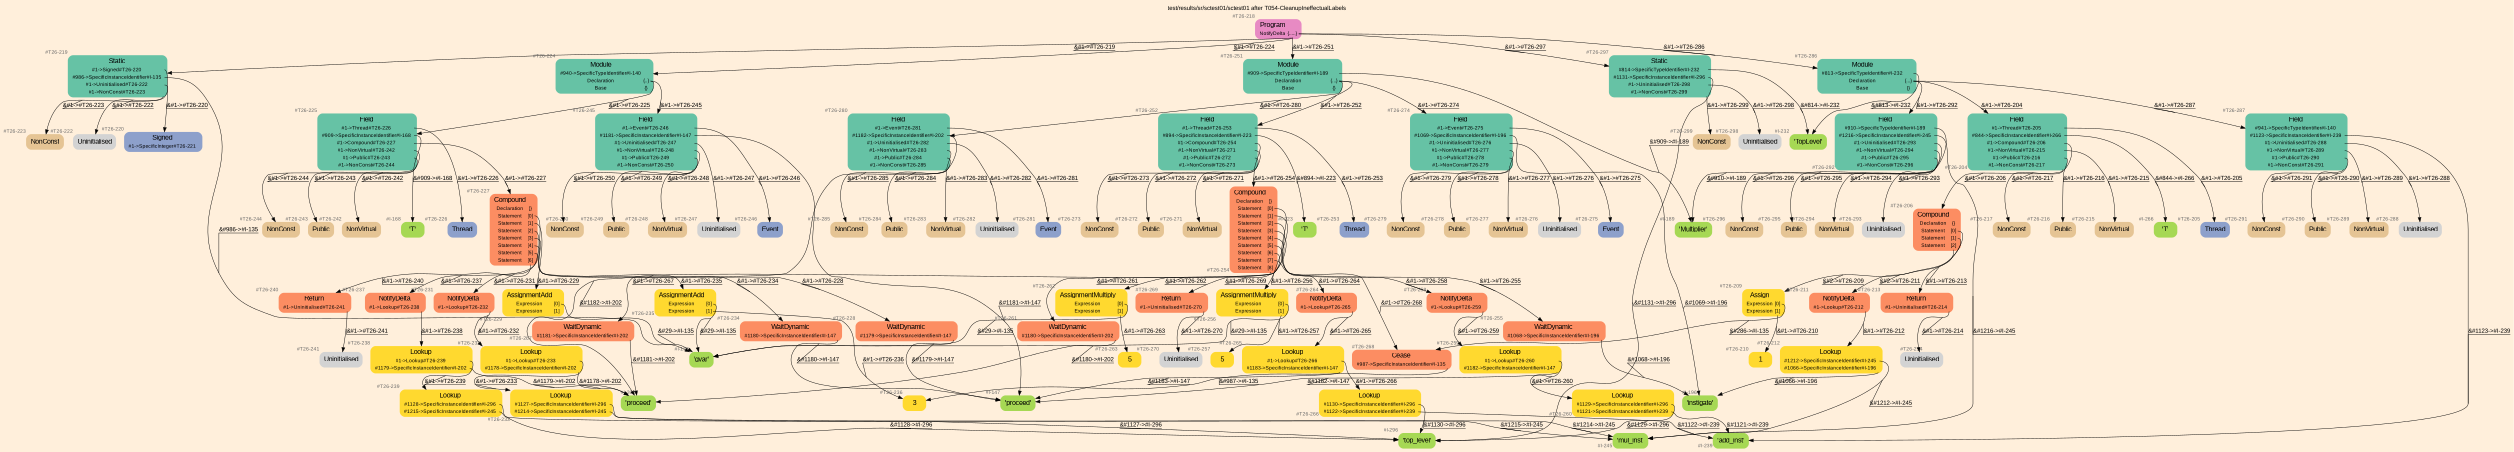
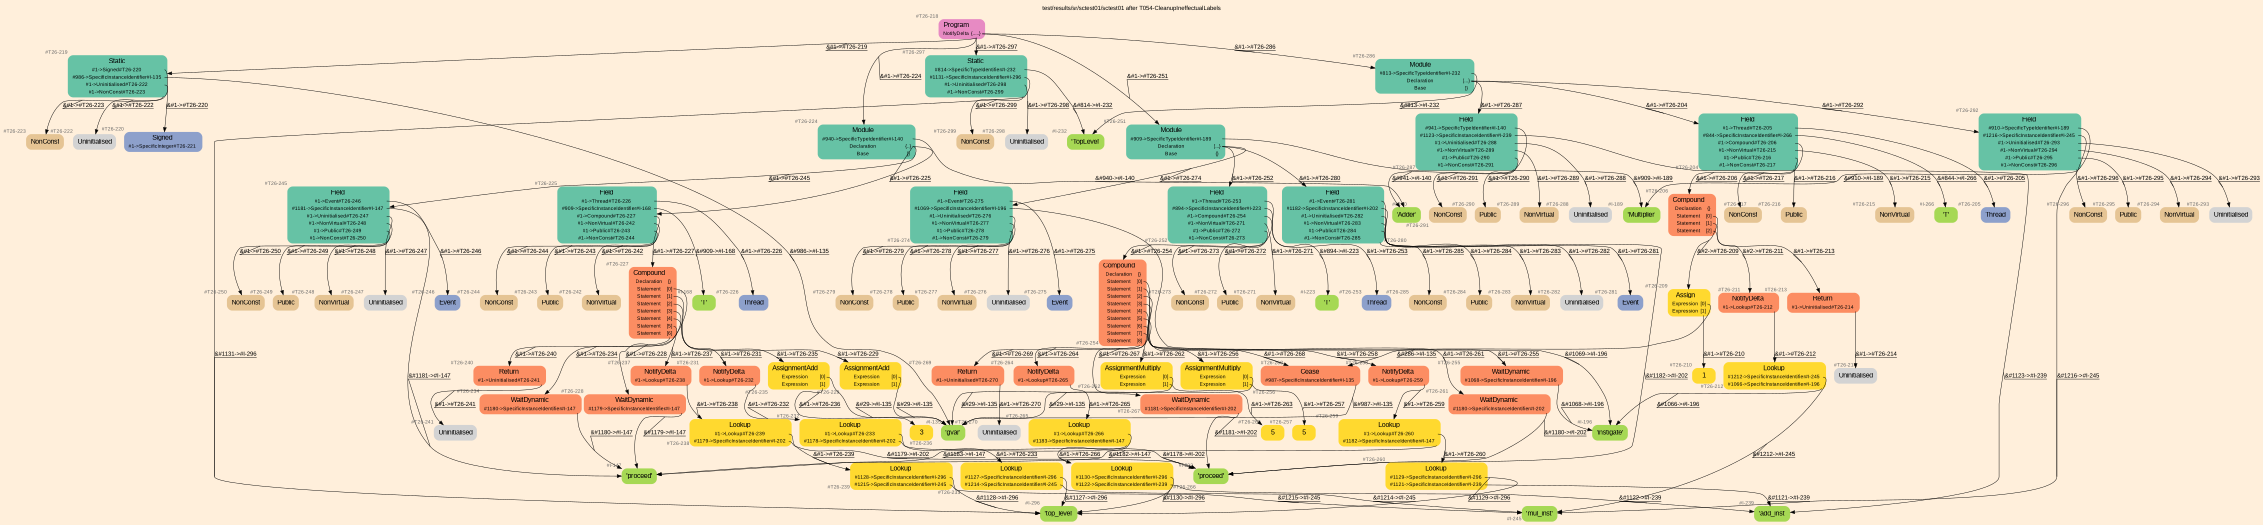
none -> (1407, 215)
(1190, 385) -> (1171, 418)
